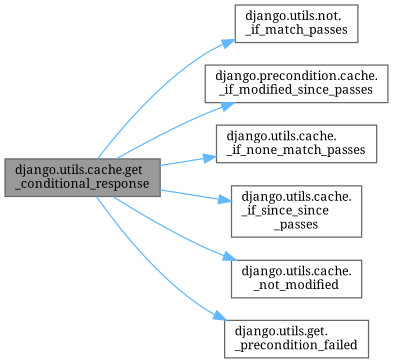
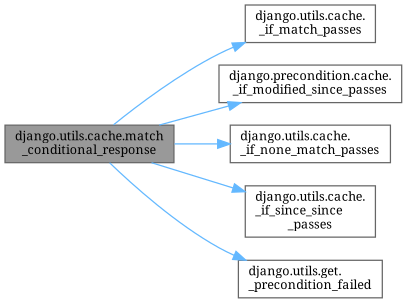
(297, 24) -> (310, 24)
(83, 178) -> (89, 144)
(297, 279) -> none
